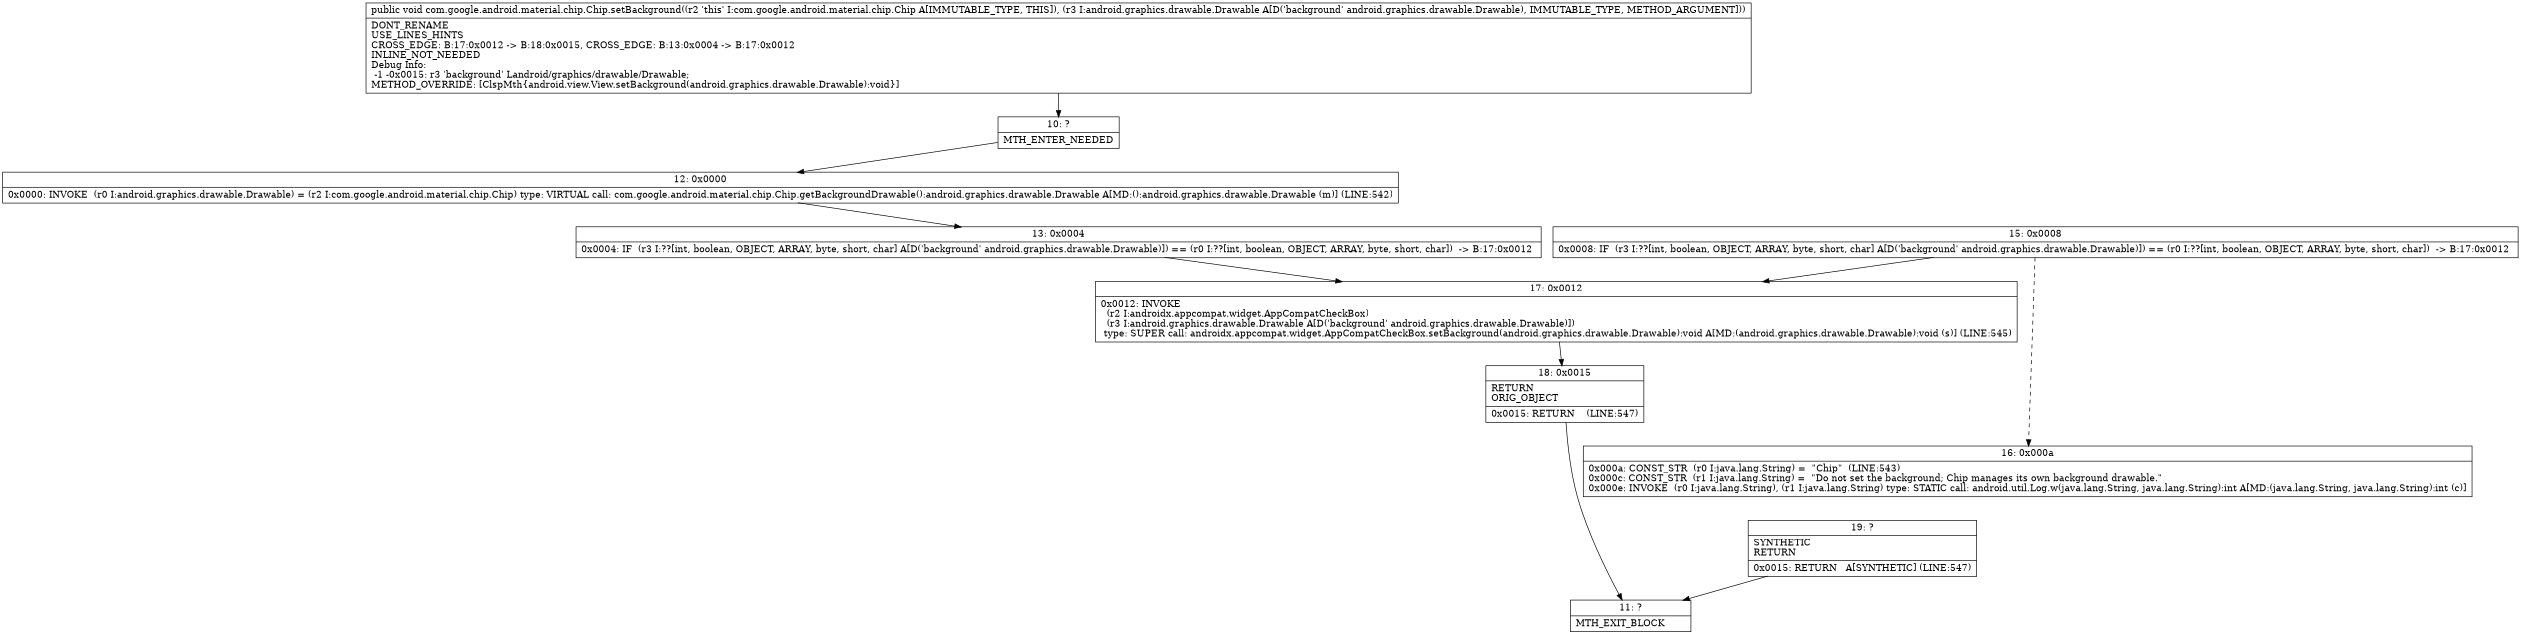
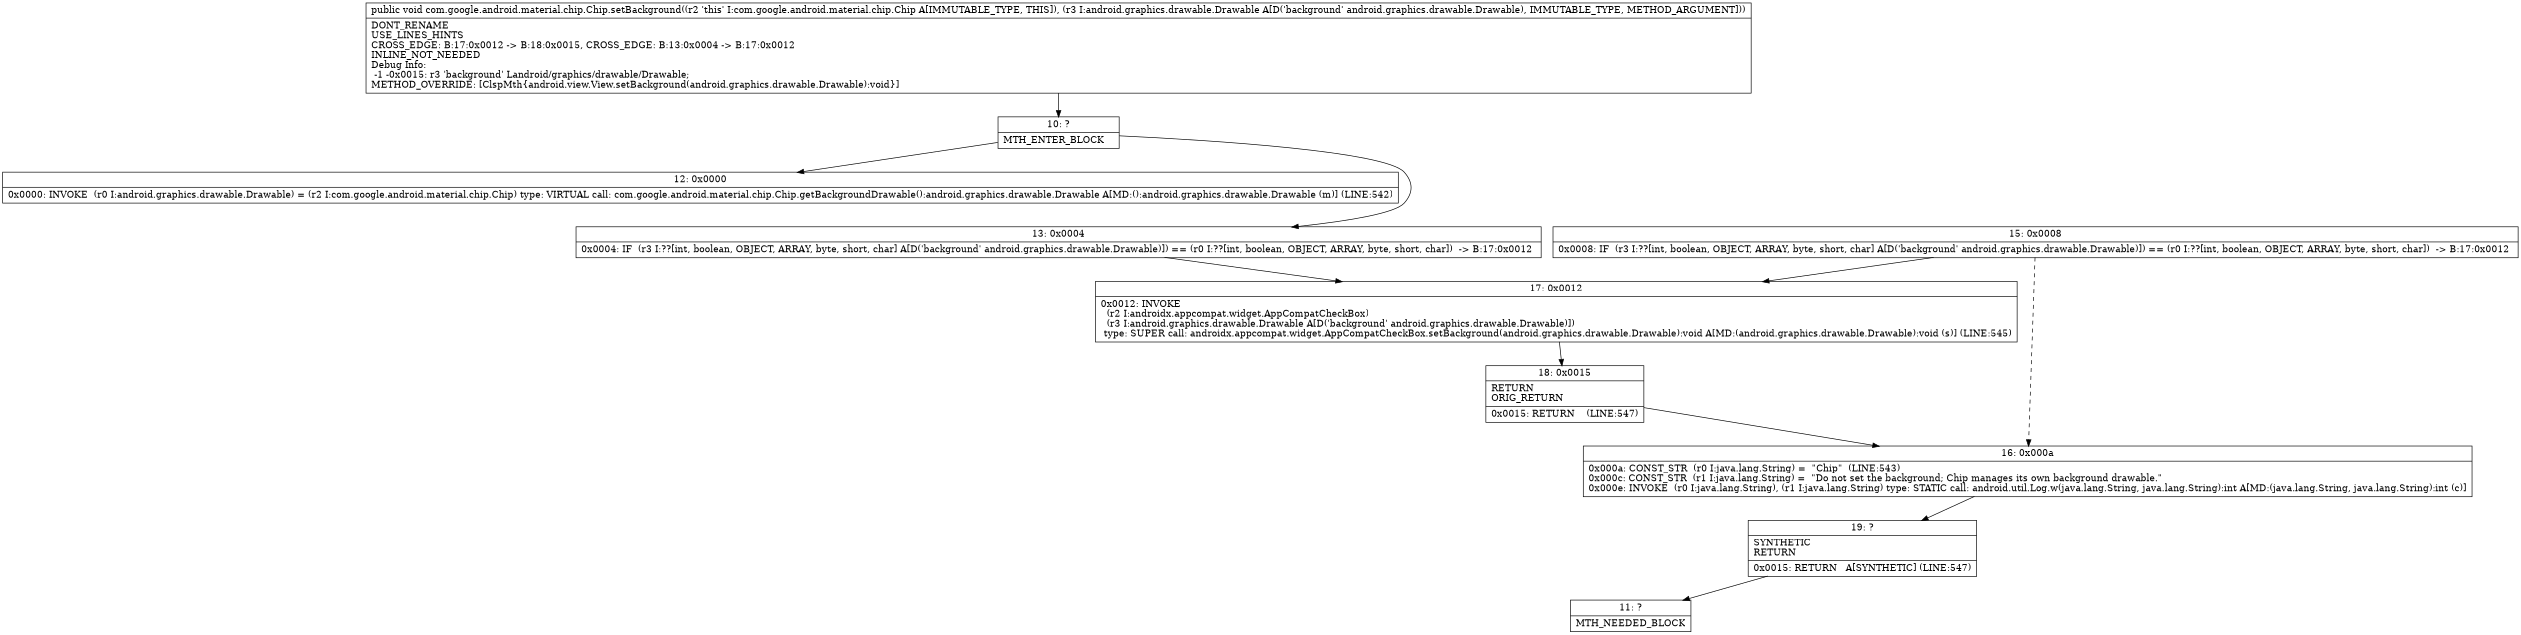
(1059, 140) -> (1054, 140)
(876, 214) -> (1335, 153)
(1525, 398) -> (1527, 398)
none -> (1951, 507)
(1582, 511) -> (1758, 426)
(1620, 623) -> (1631, 623)
